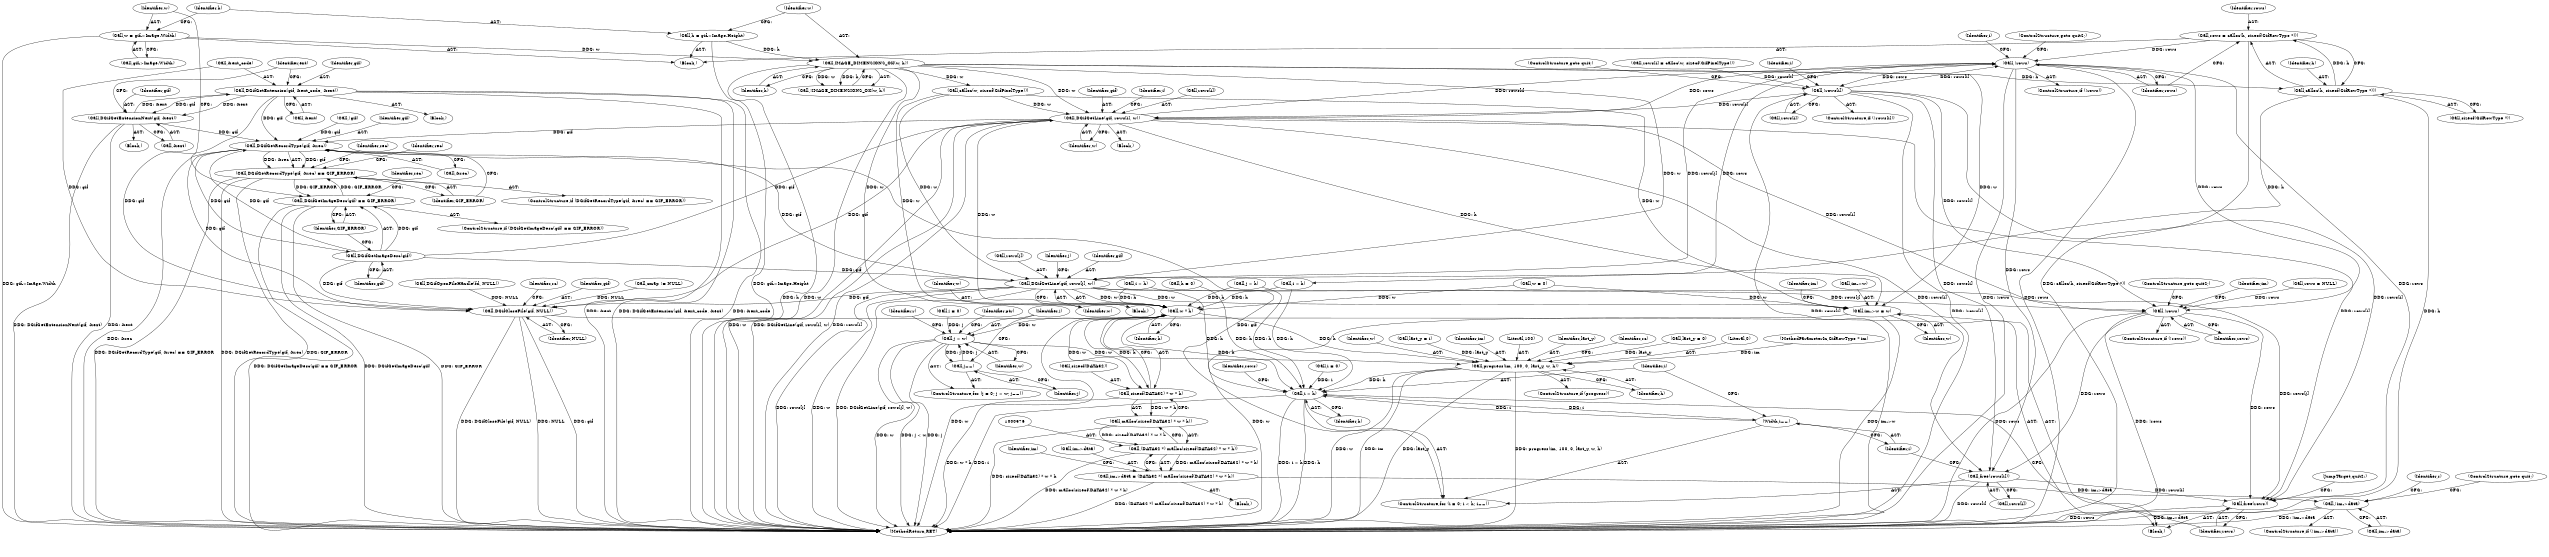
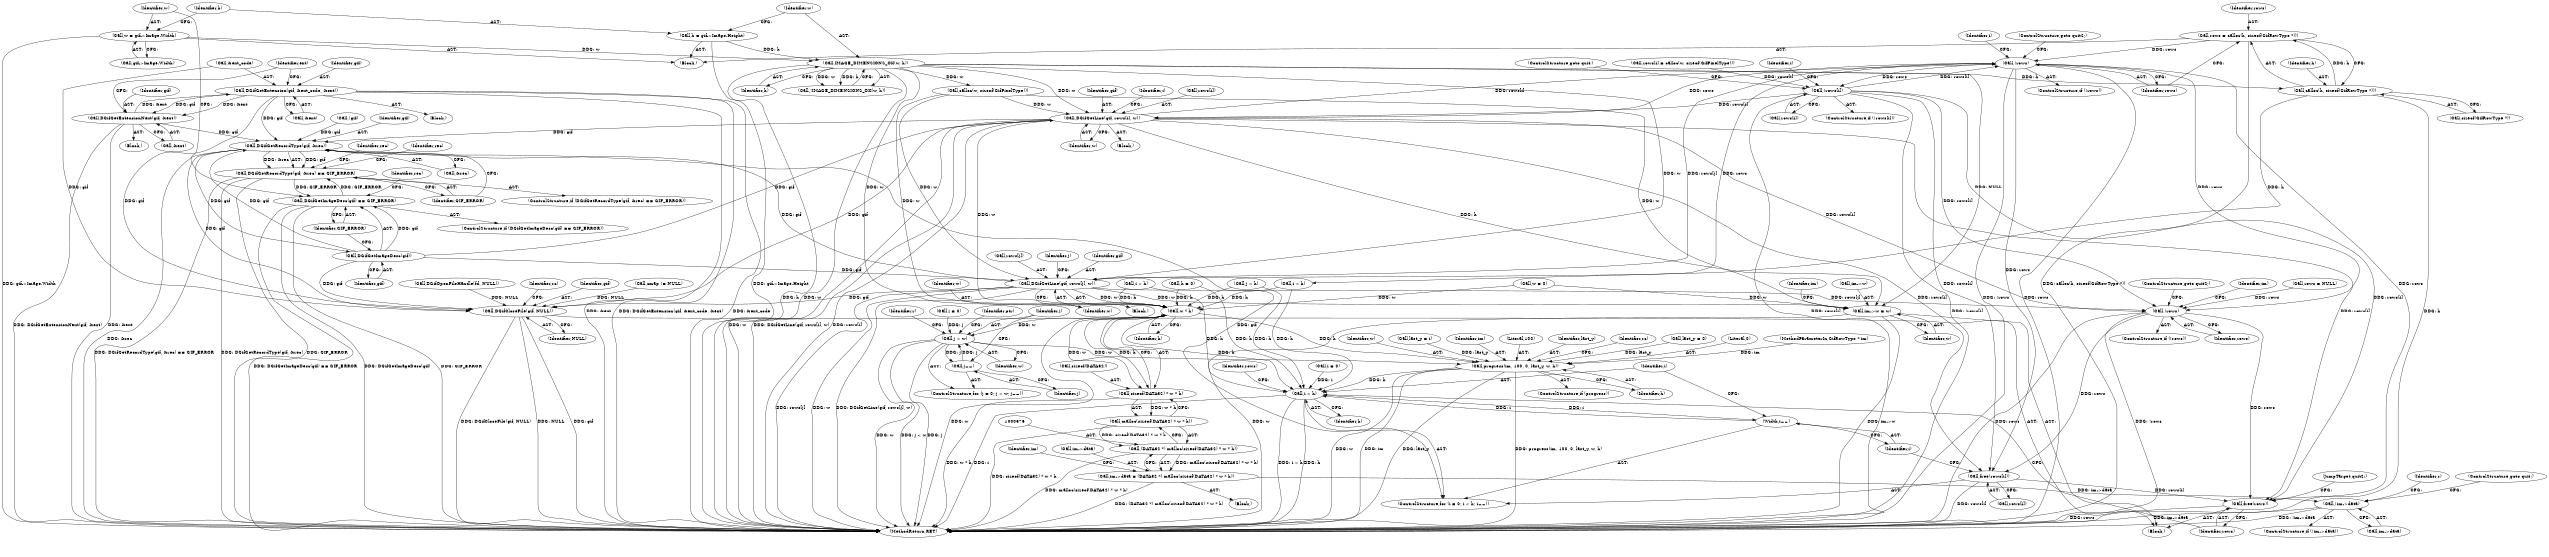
(1989, 187) -> (1989, 187)
(1772, 290) -> none
none -> (1176, 296)
